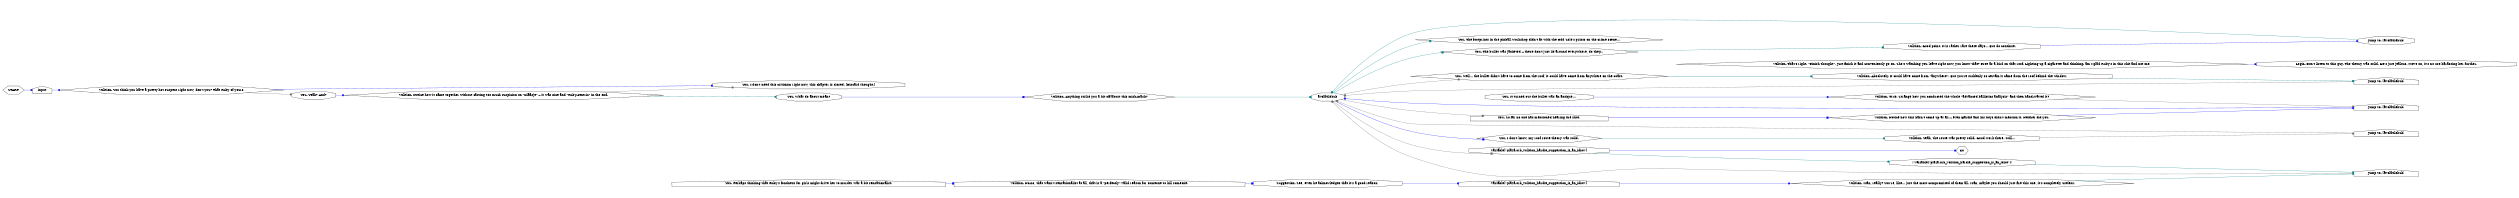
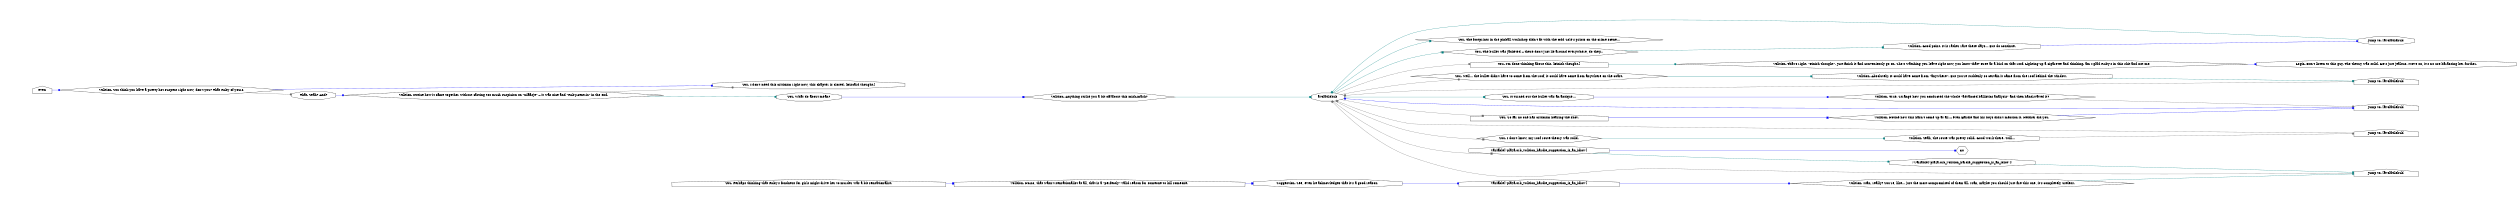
none -> (1539, 64)
(14, 90) -> none
(42, 90) -> (42, 90)
(314, 95) -> (314, 95)
none -> (1413, 97)
(1539, 118) -> (1539, 118)
(1406, 130) -> (1406, 130)
